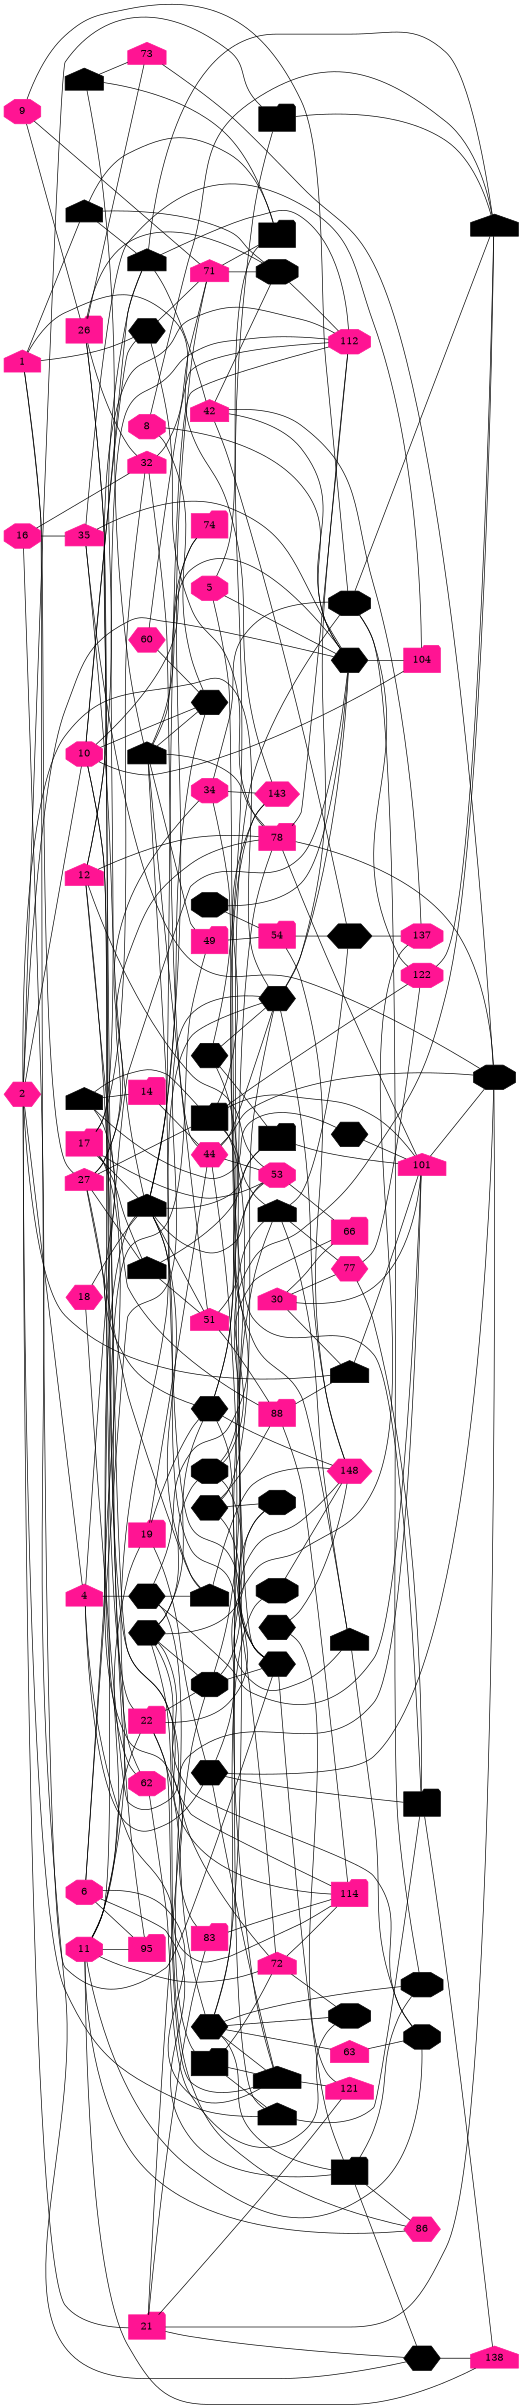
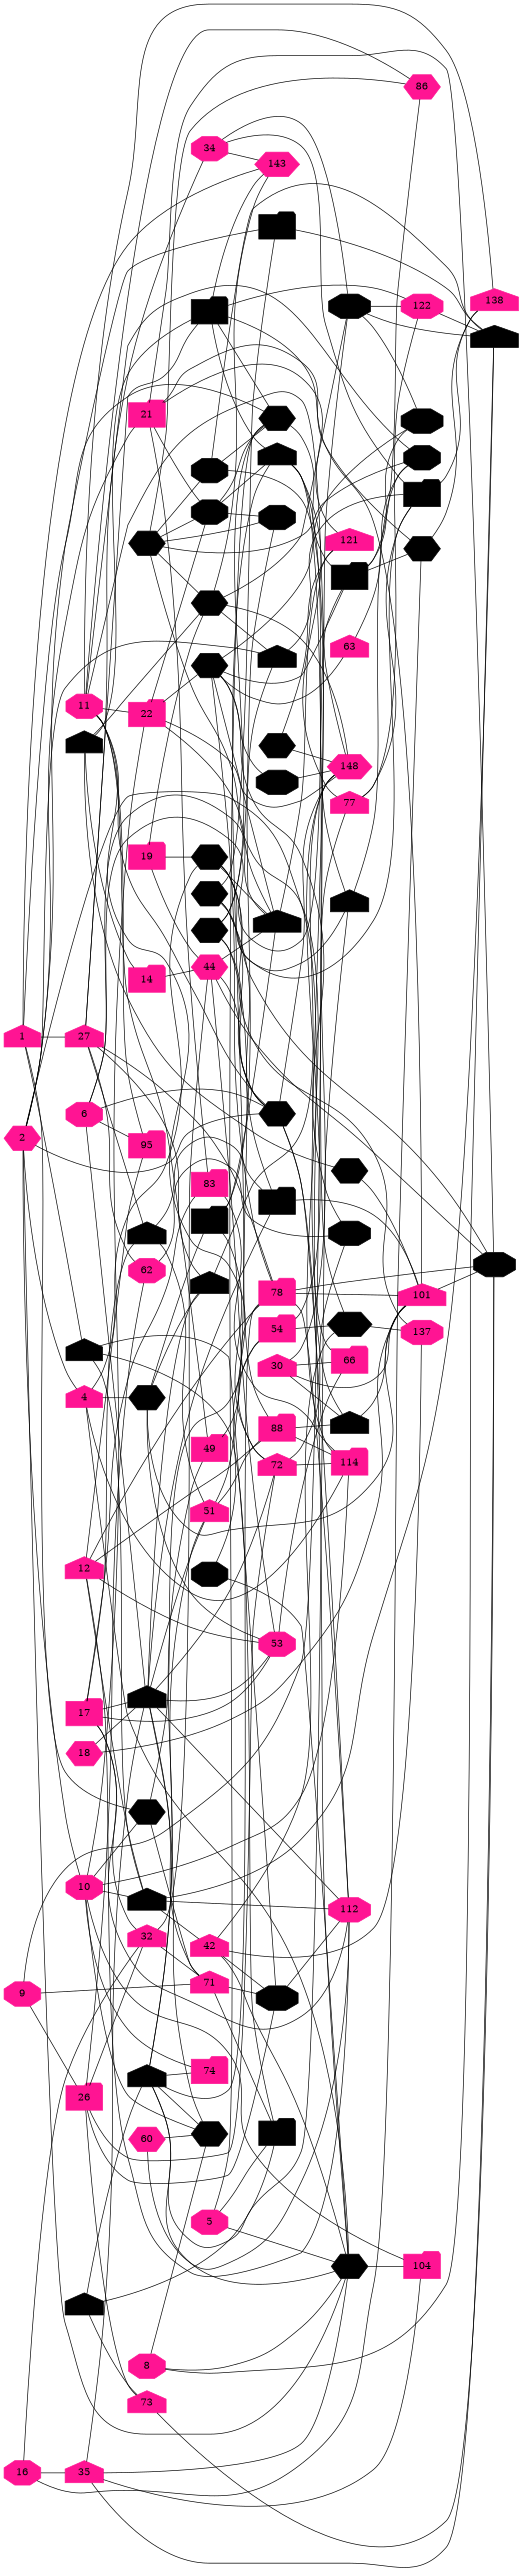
(350, 1269) -> (350, 803)
(118, 1772) -> (279, 392)
